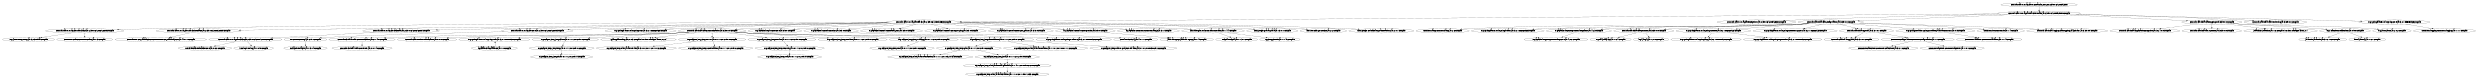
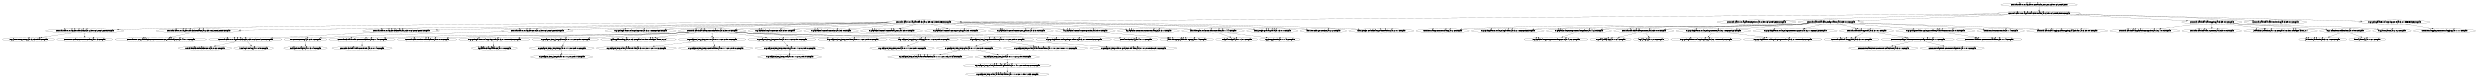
(2212, 22) -> (2212, 22)
(495, 44) -> (494, 43)
